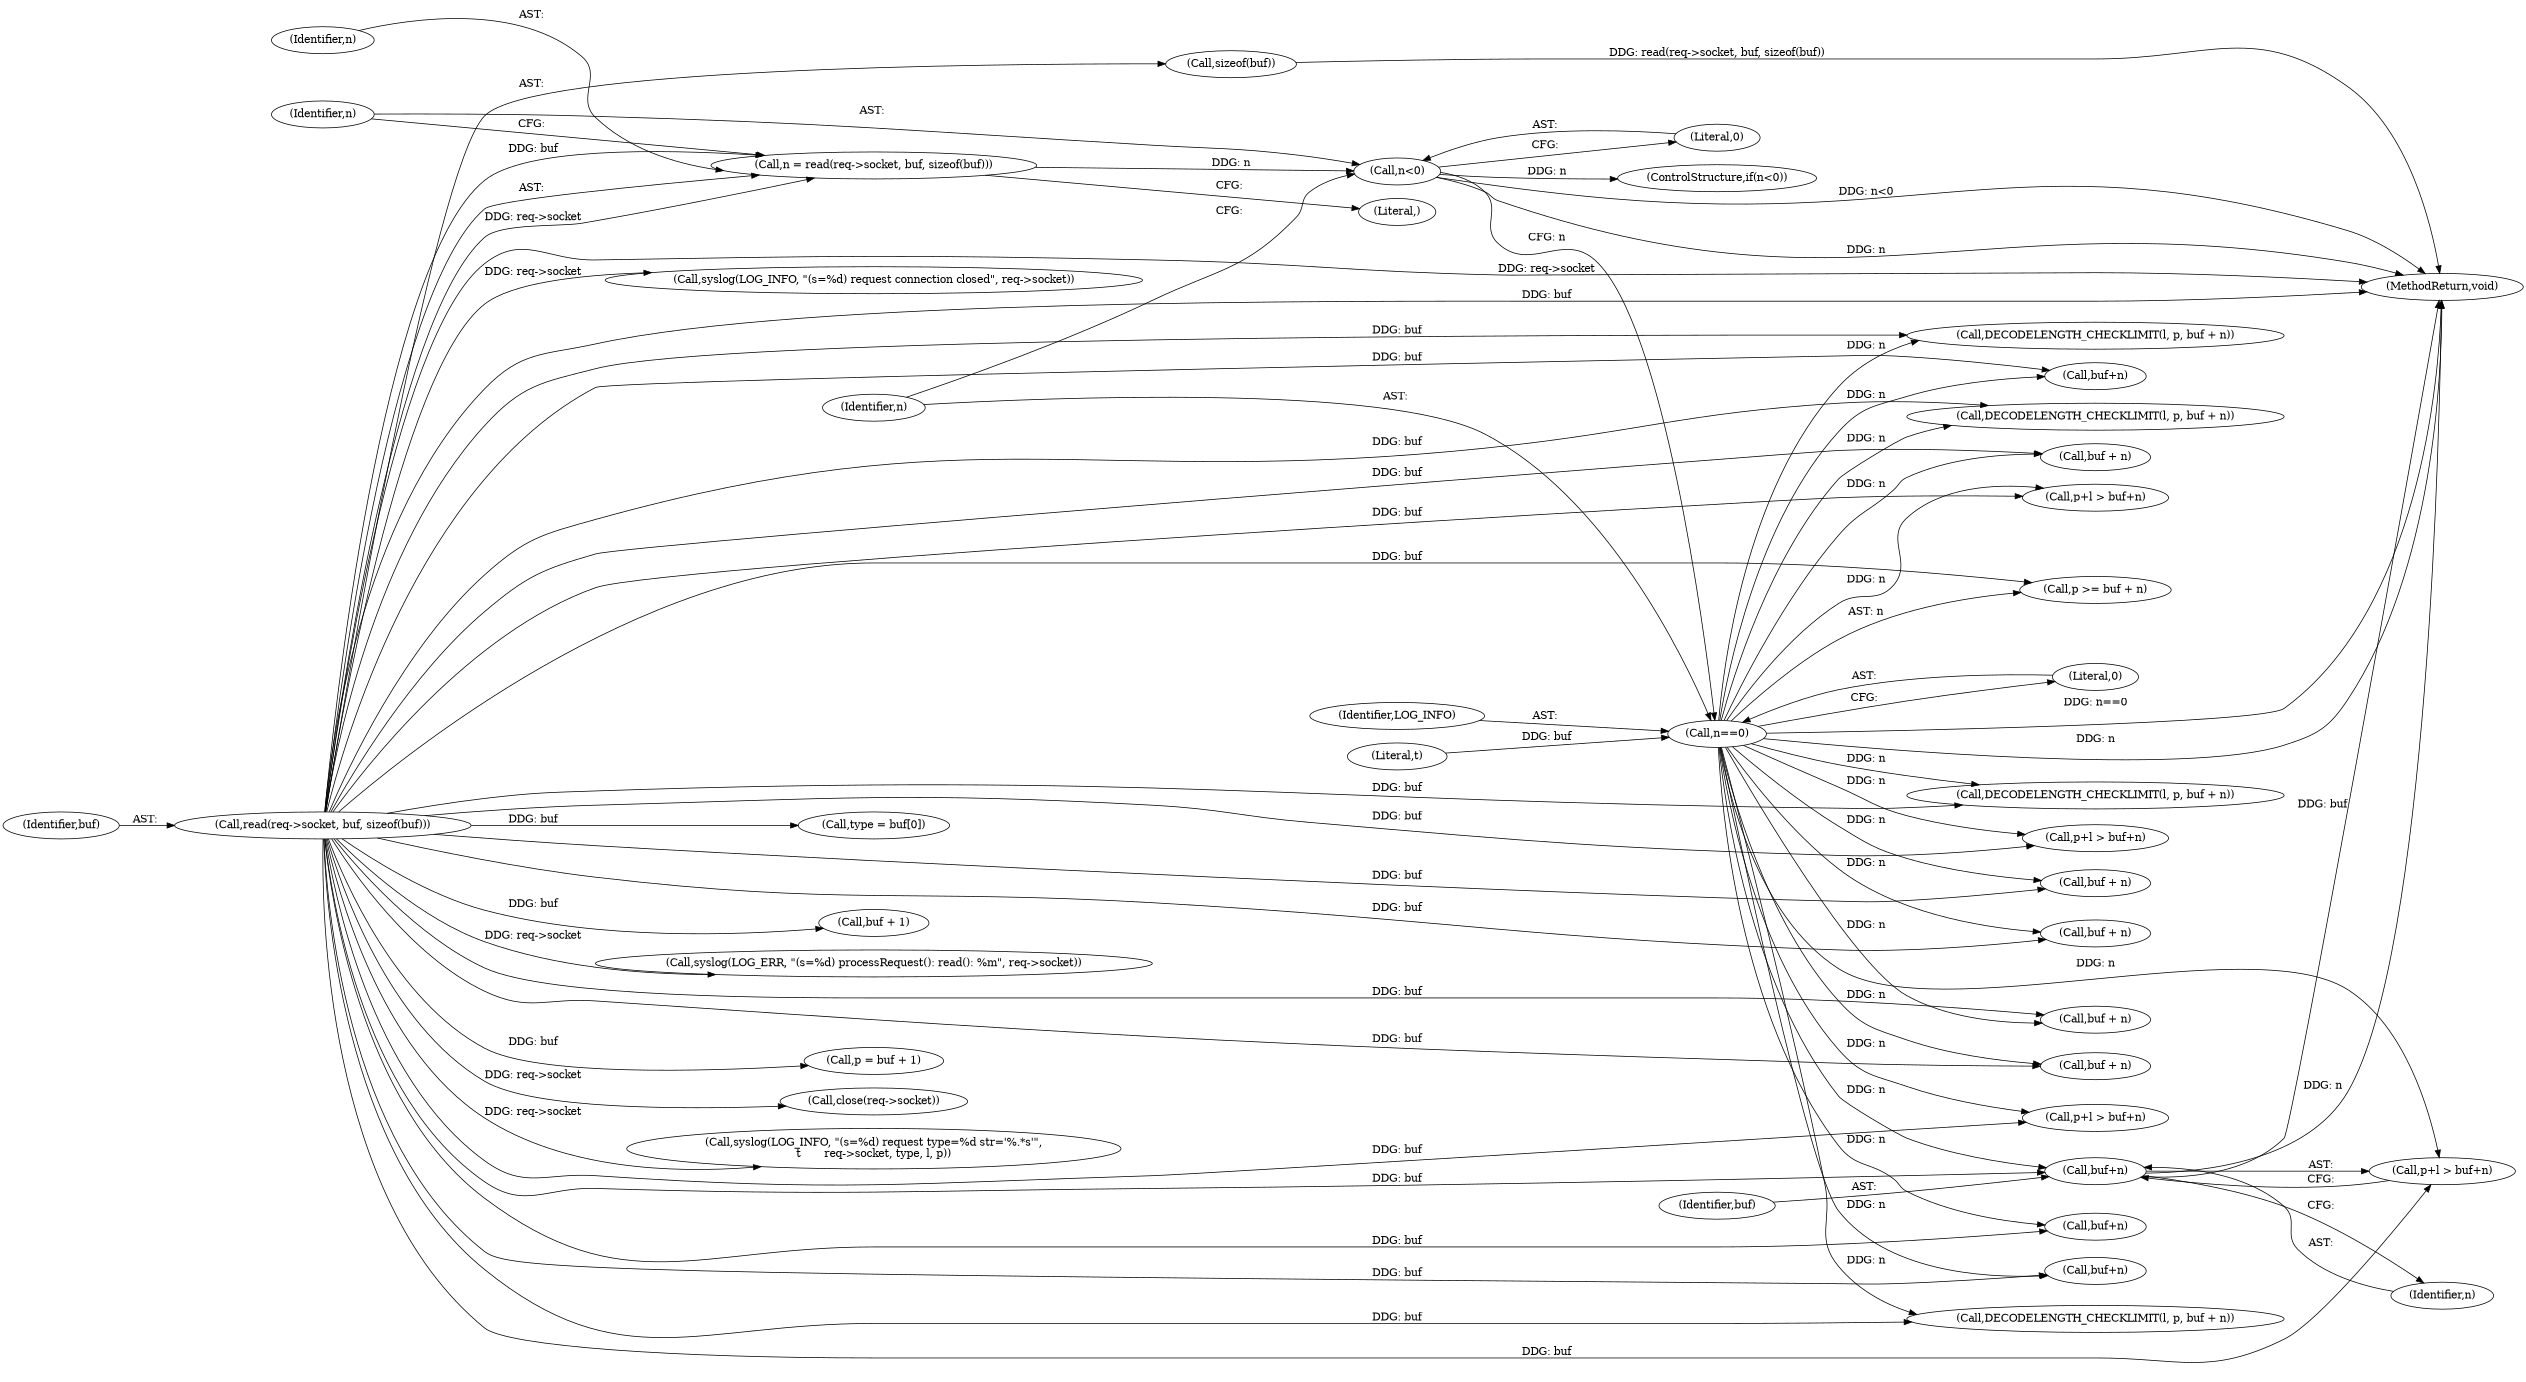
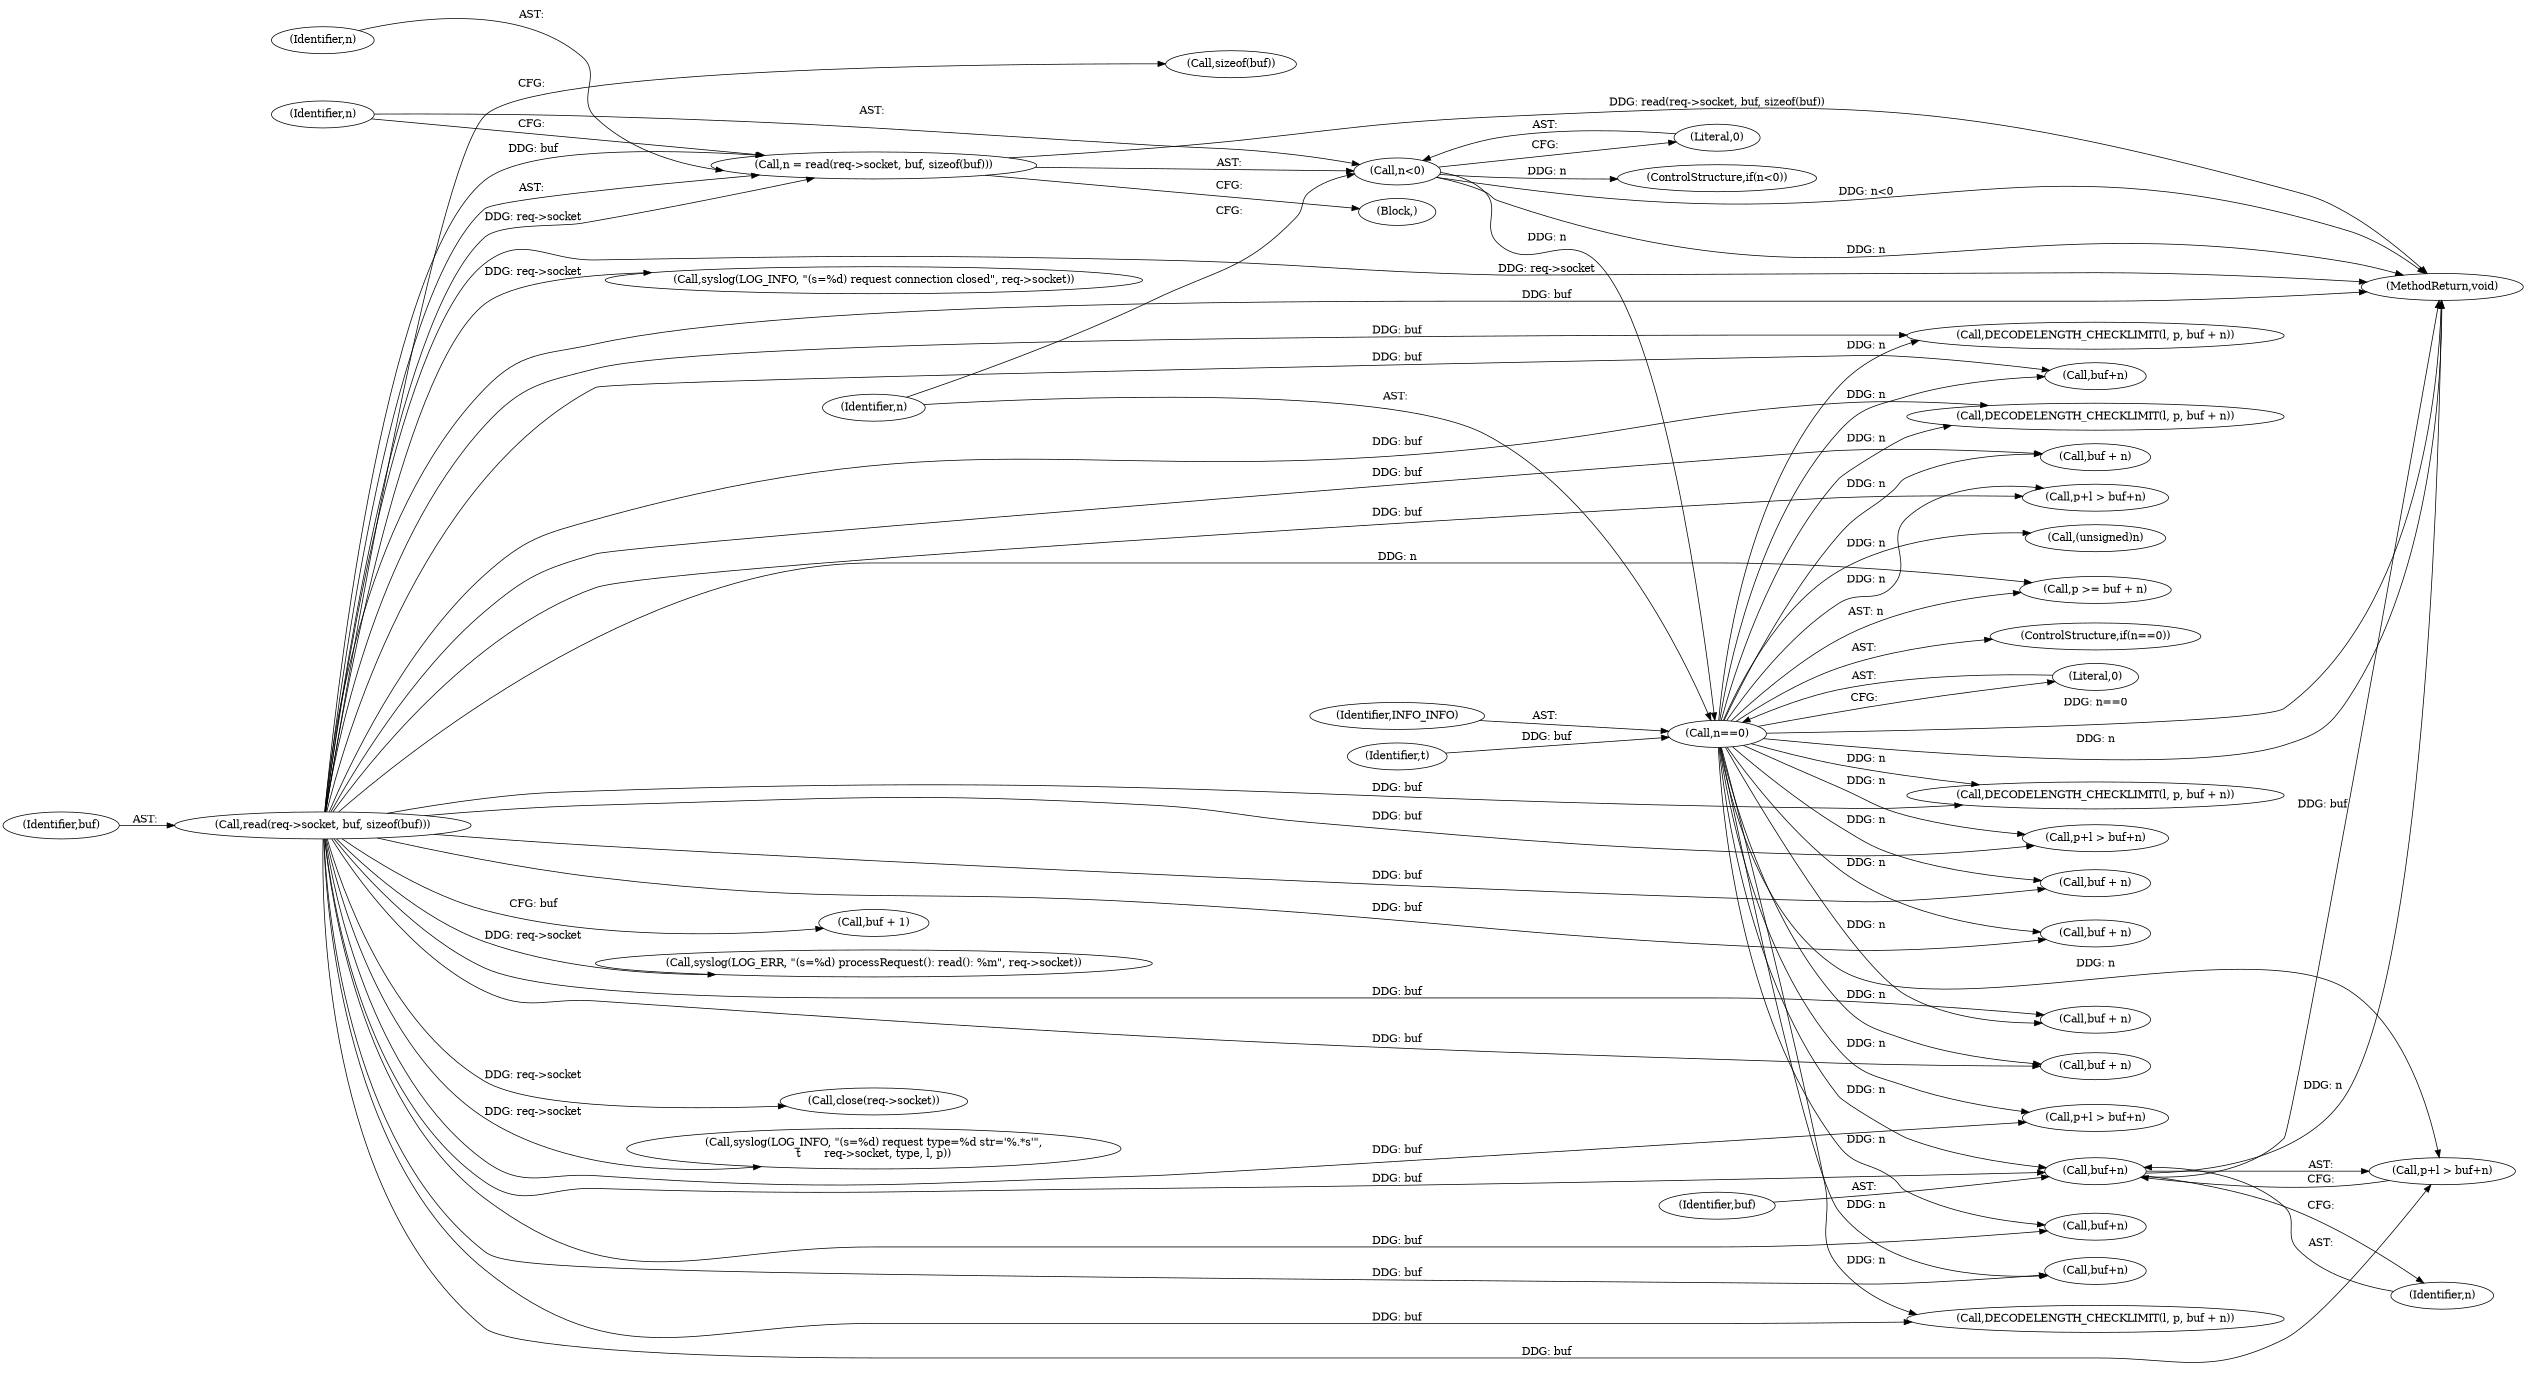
(1929, 59) -> (1730, 108)
(533, 84) -> (533, 84)
(1231, 164) -> (1231, 164)
(1397, 212) -> (1397, 212)
(1547, 238) -> (1547, 238)
none -> (2096, 538)
(1397, 557) -> (1397, 557)
none -> (2096, 636)
(1397, 716) -> (1397, 716)
(1397, 756) -> (1397, 756)
(874, 825) -> none
(533, 905) -> (533, 905)
(874, 1061) -> none
